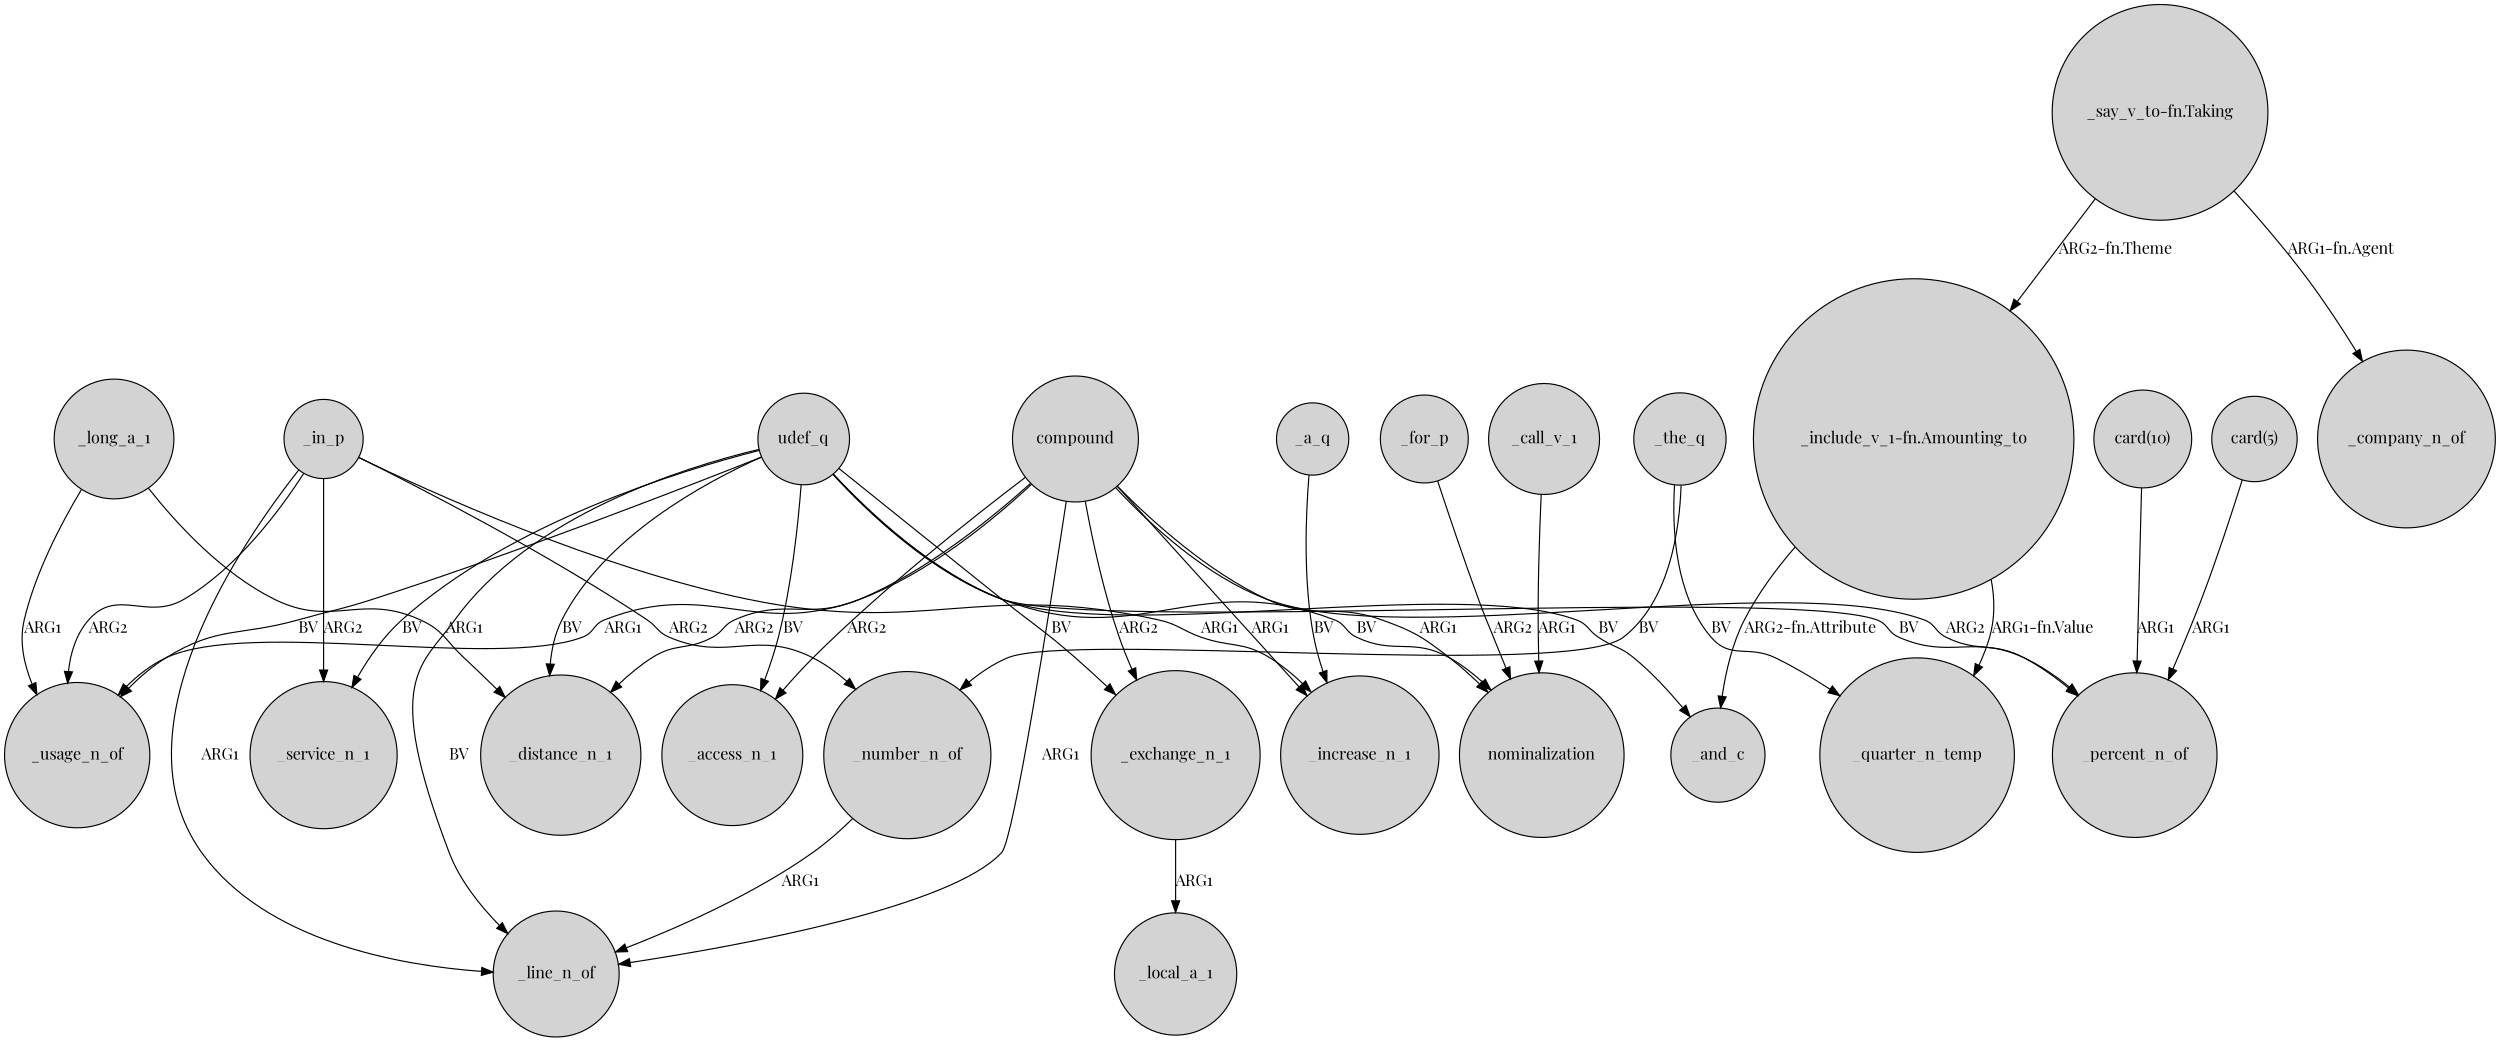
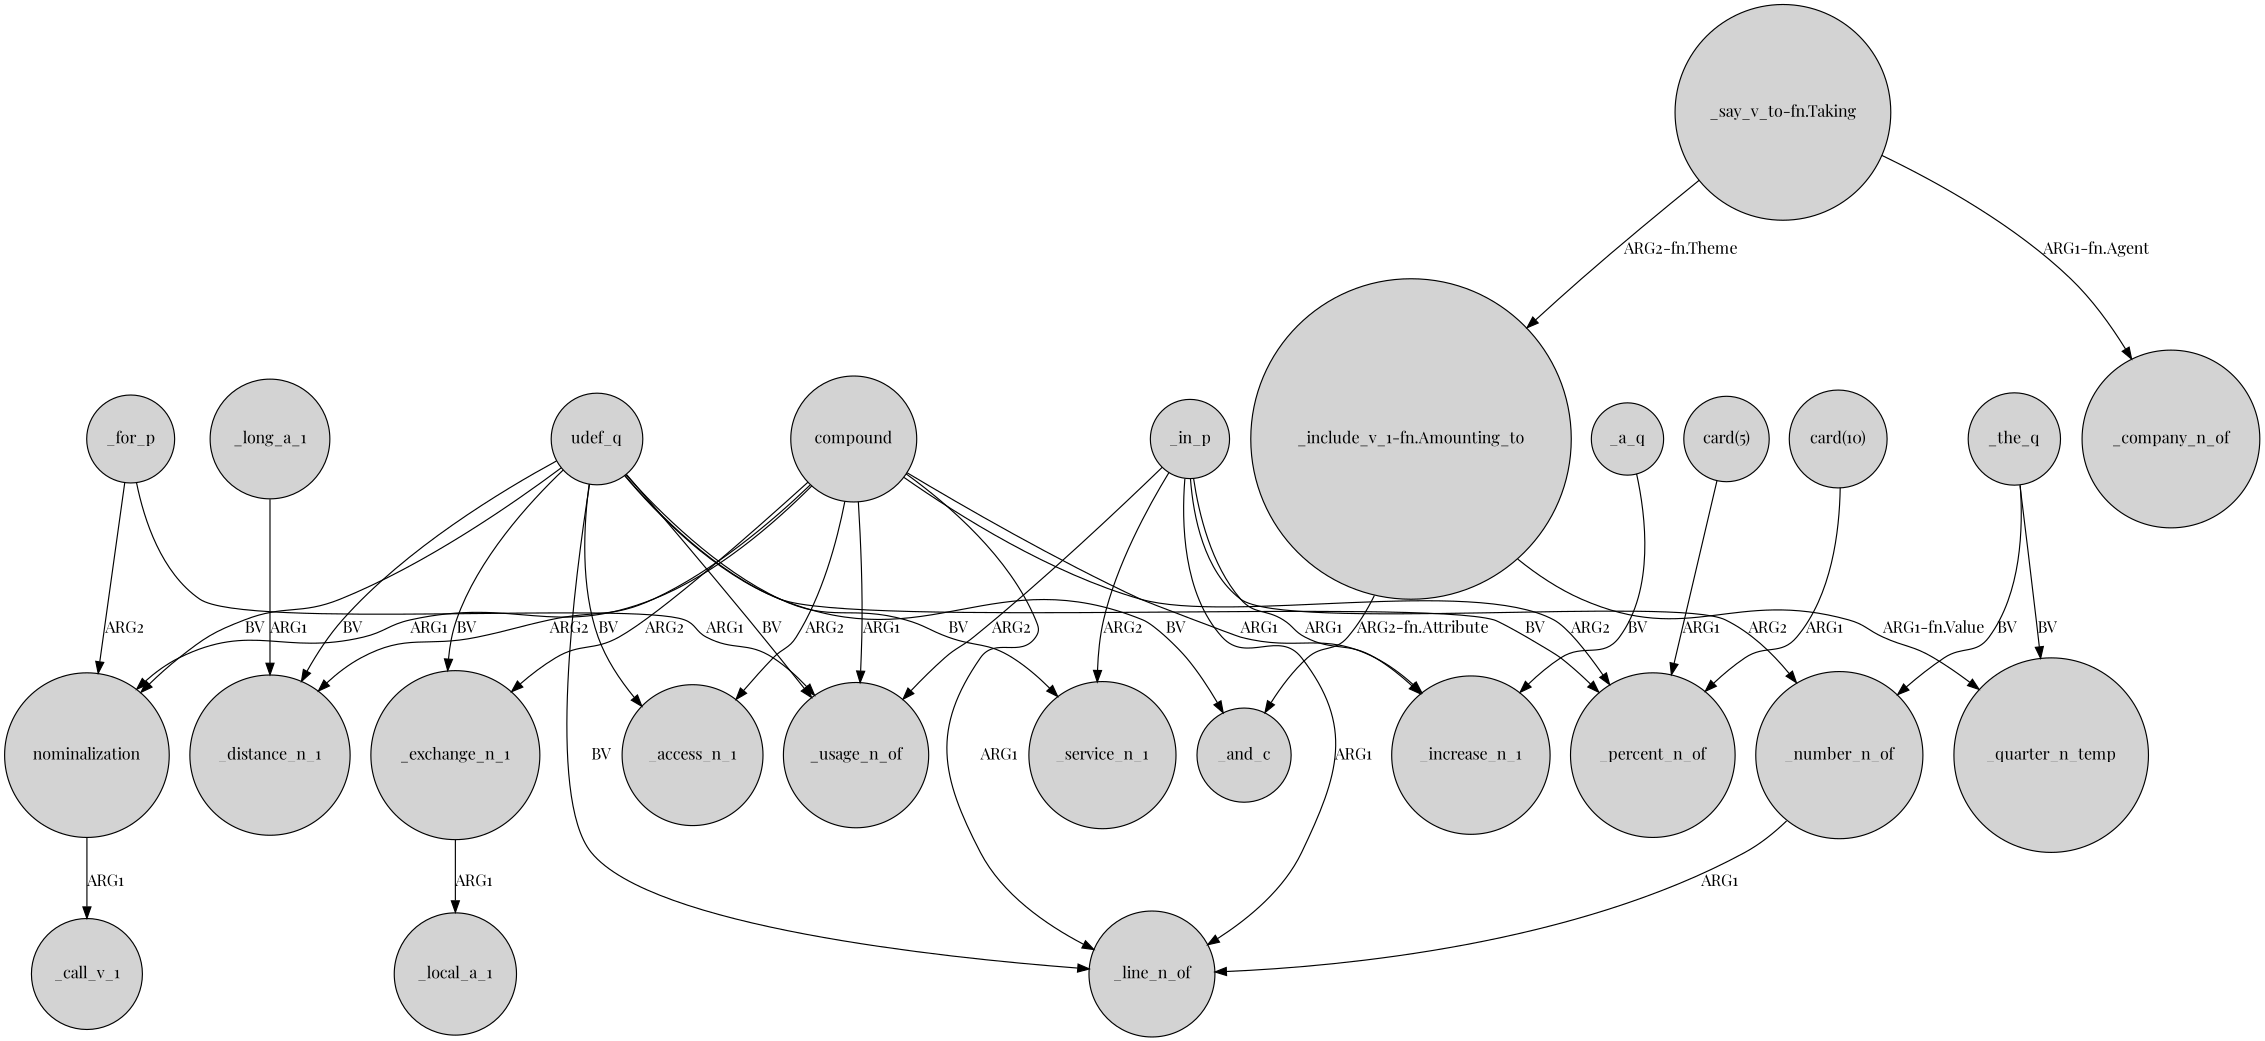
(1538, 578) -> (87, 872)
(36, 583) -> (388, 614)
